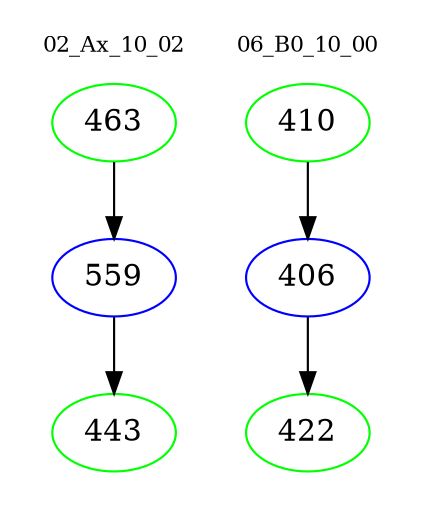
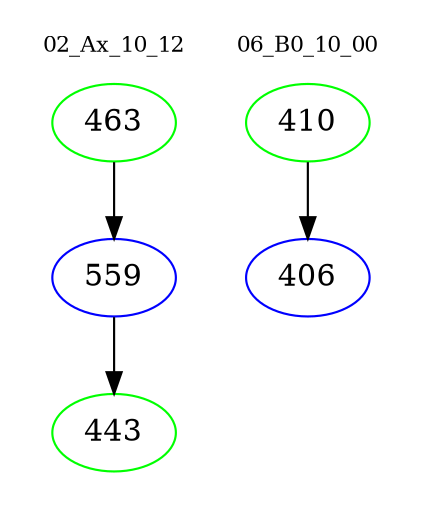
(114, 46) -> (114, 46)
(308, 433) -> none
